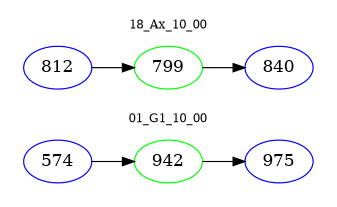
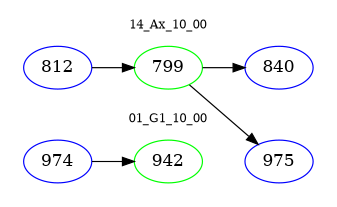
(168, 26) -> (168, 26)
(58, 162) -> (58, 162)
(218, 162) -> (225, 116)
